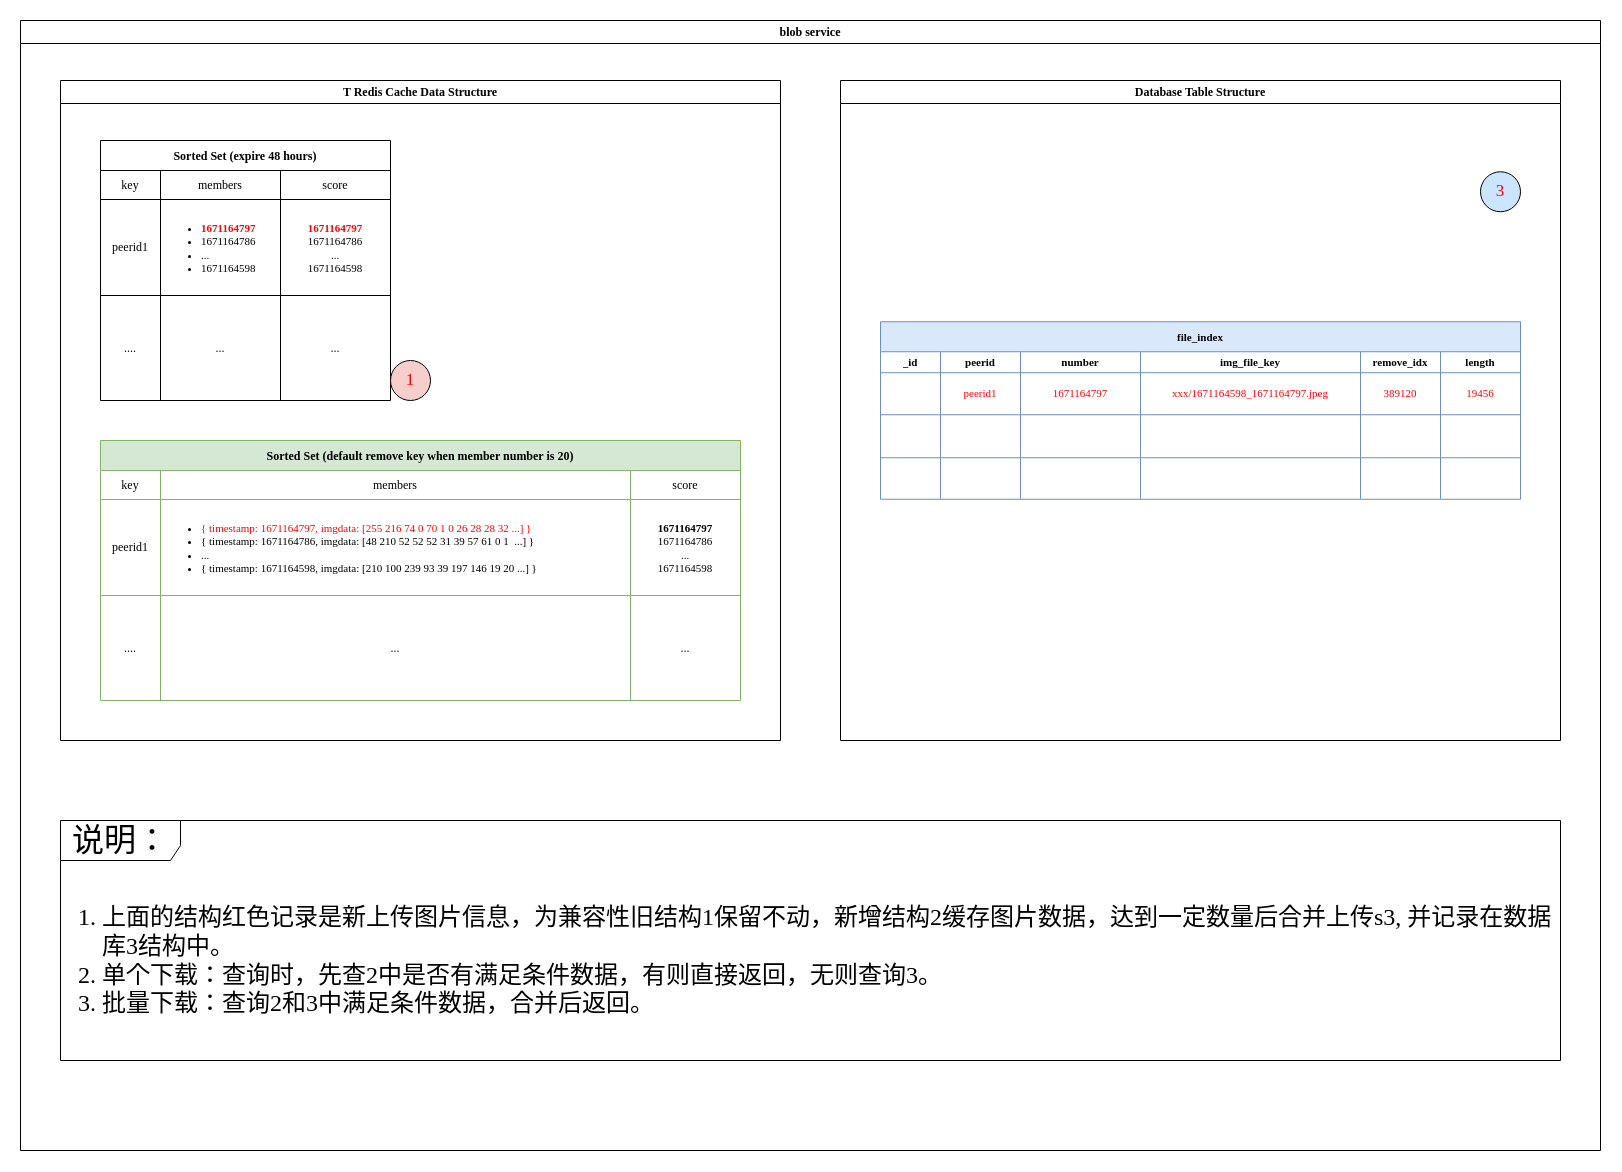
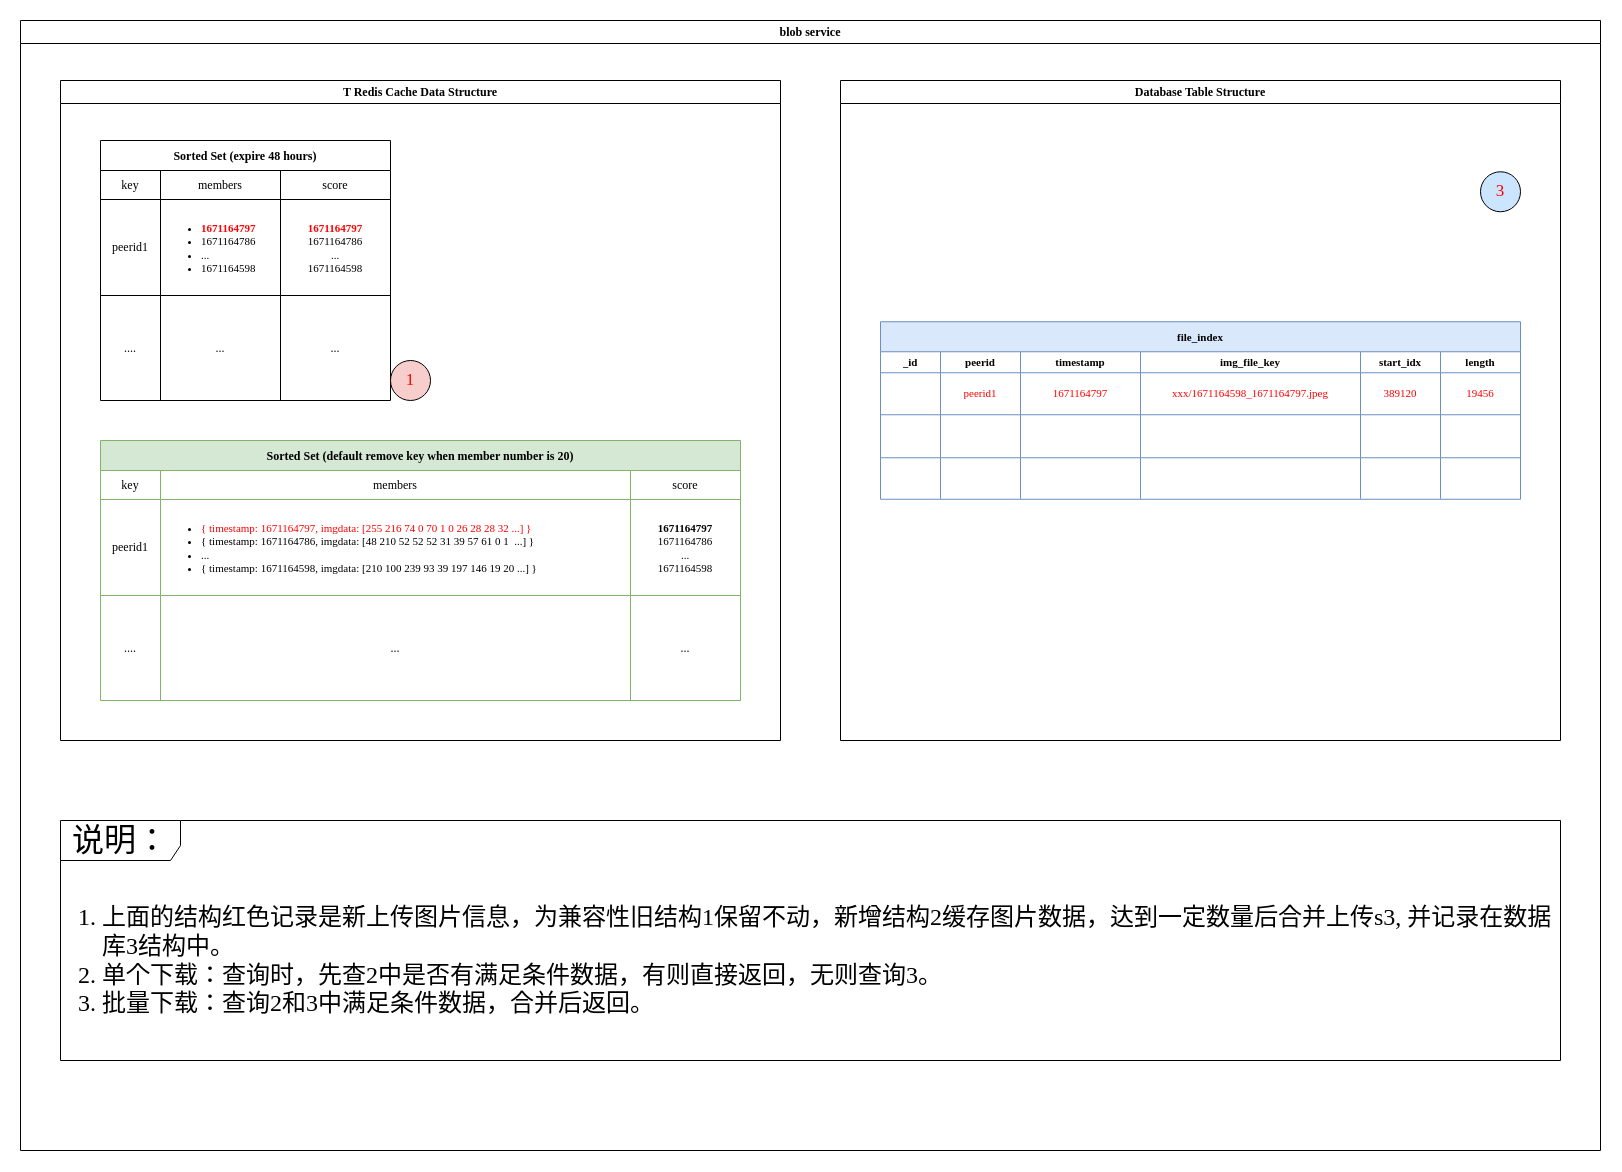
(1081, 363) -> (1081, 363)
(1401, 363) -> (1401, 363)
